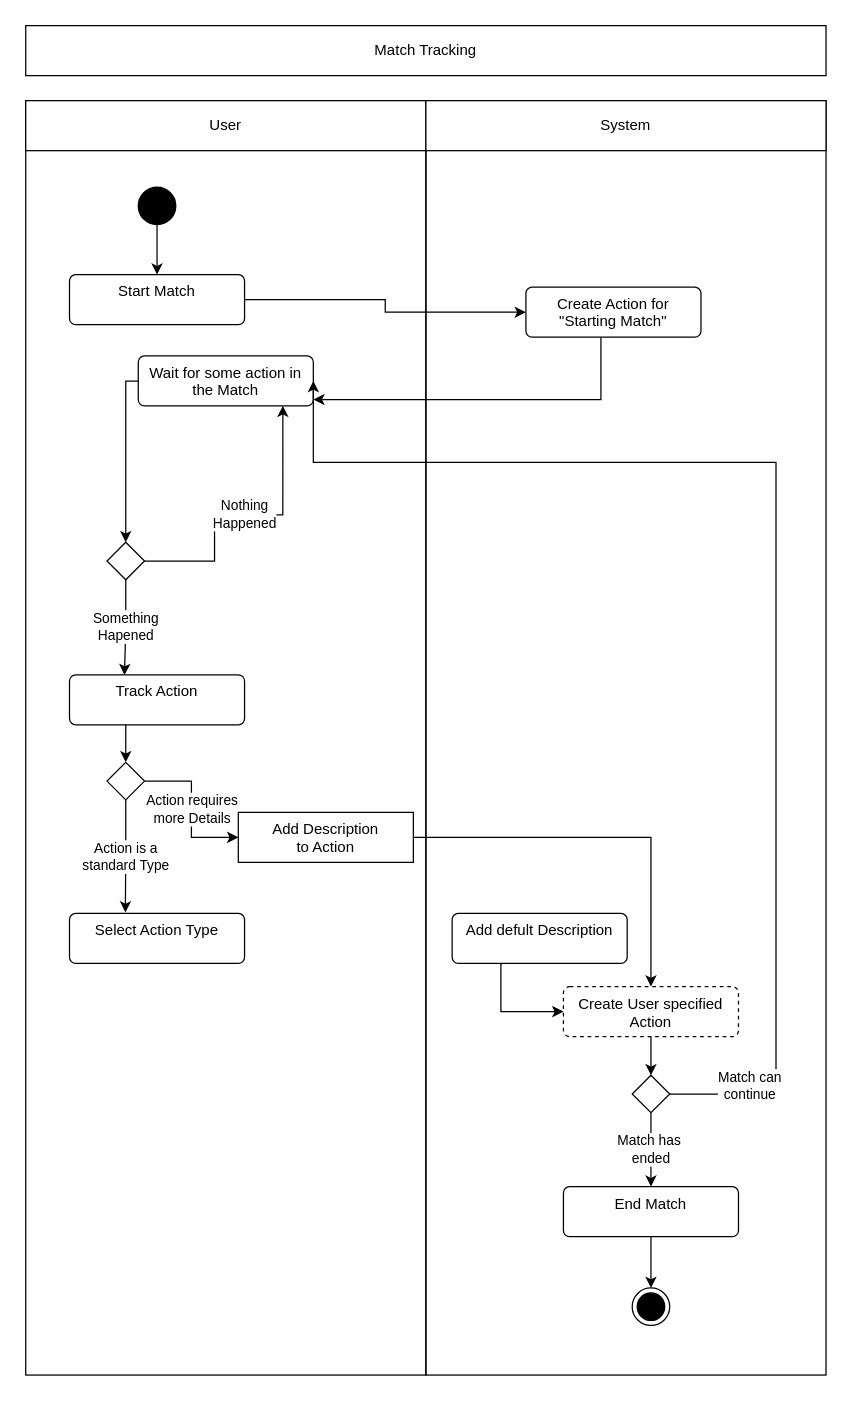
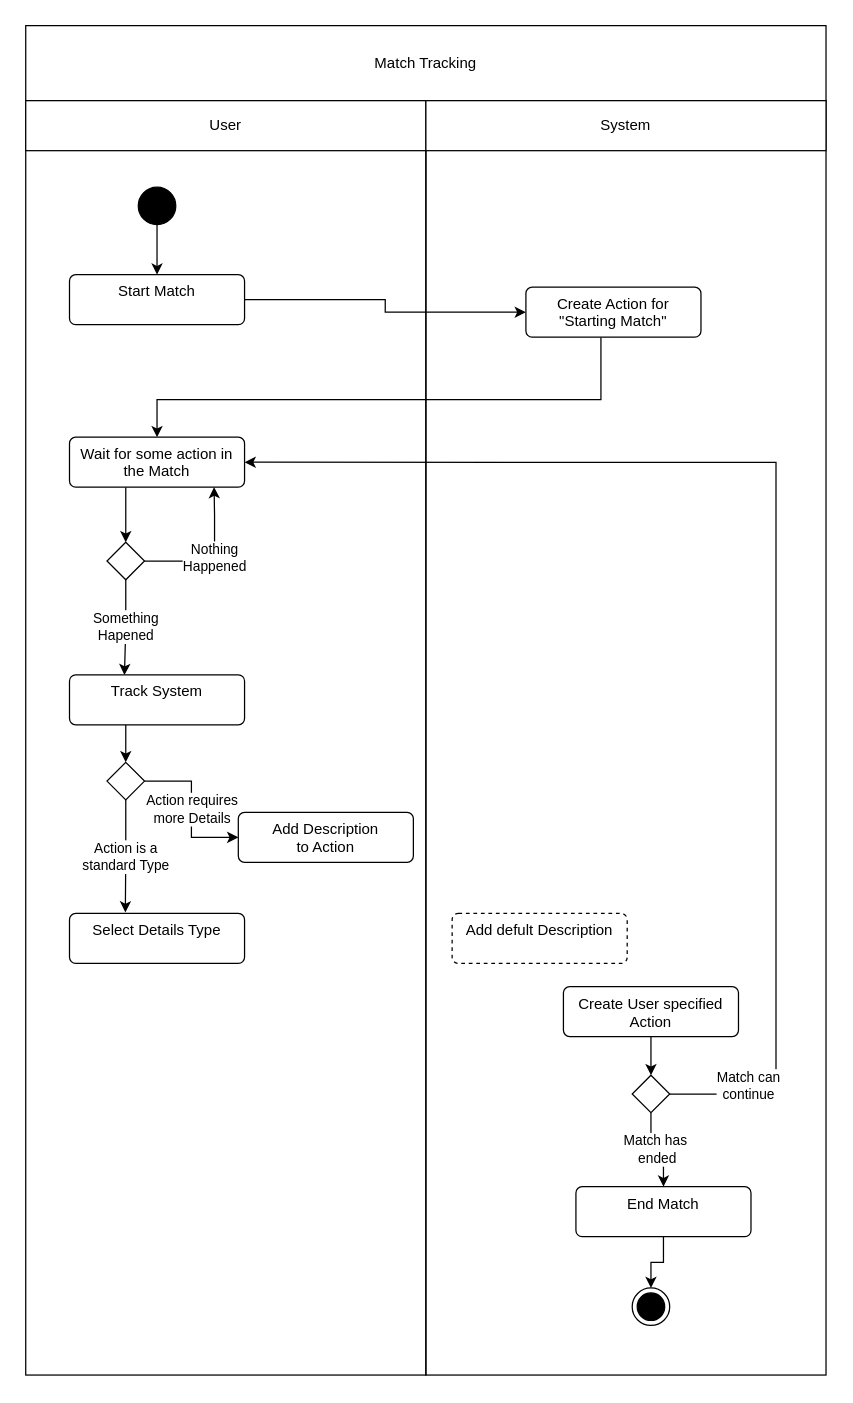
(426, 51) -> (426, 63)
(226, 381) -> (157, 462)
(157, 692) -> (157, 692)
(326, 837) -> (326, 837)
(603, 837) -> none
(157, 931) -> (157, 931)
(539, 938) -> (539, 938)
(503, 1011) -> none
(651, 1011) -> (651, 1011)
(651, 1211) -> (663, 1211)
